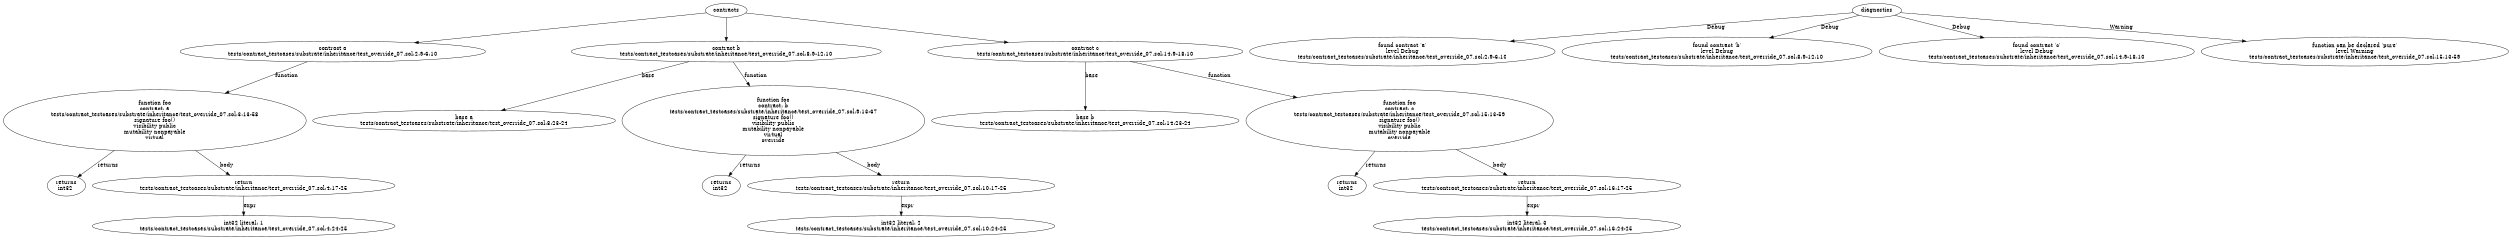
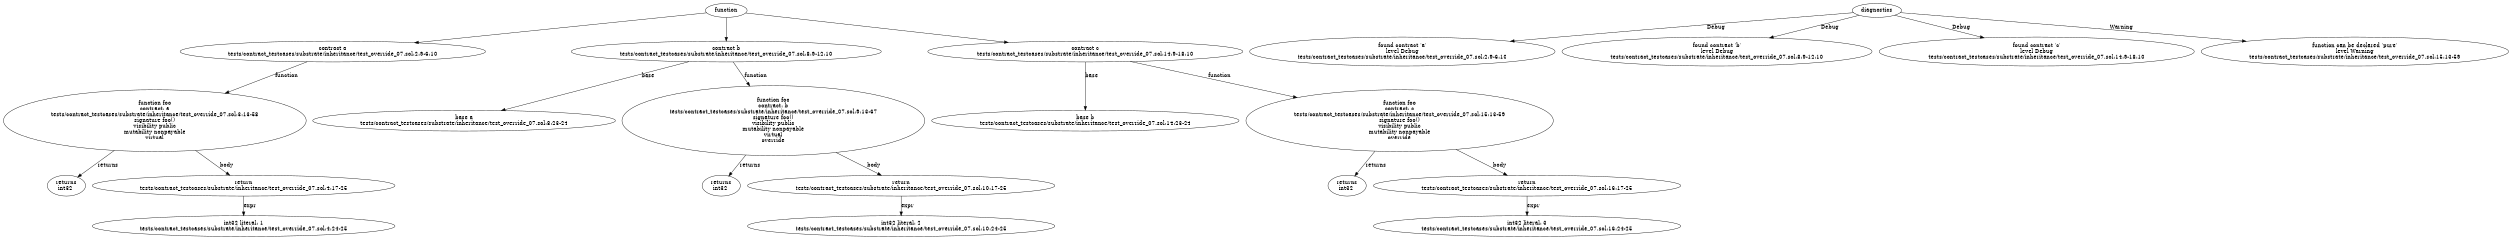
(726, 10) -> (726, 10)
